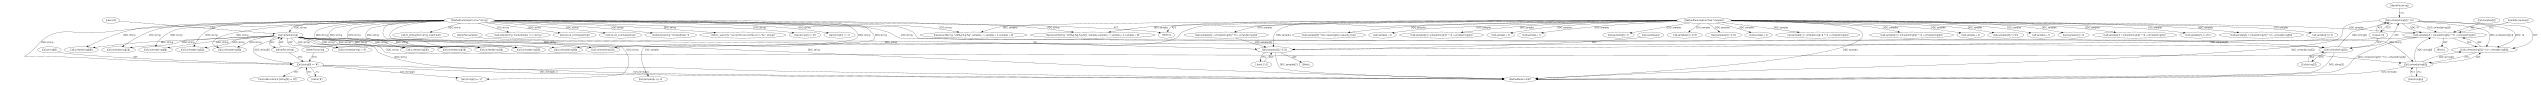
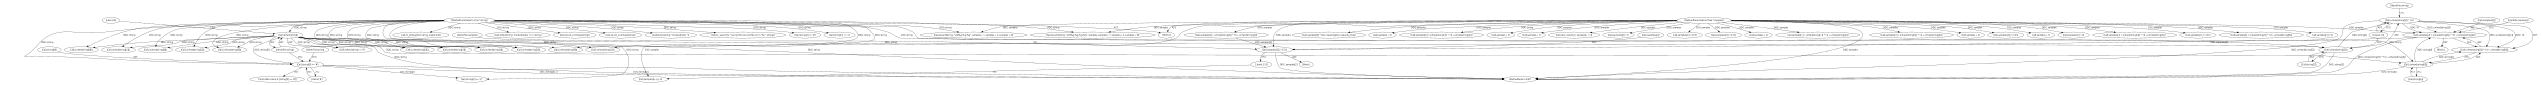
(1527, 28) -> (1527, 28)
none -> (1574, 35)
(352, 50) -> (352, 50)
(1267, 58) -> (960, 72)
